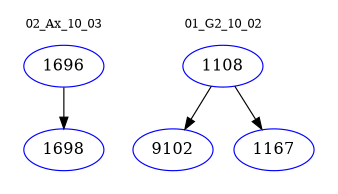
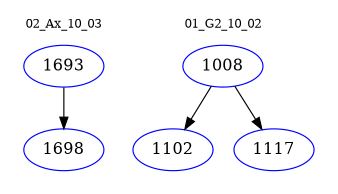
(64, 66) -> (64, 66)
(223, 66) -> (223, 66)
(173, 150) -> (173, 150)
(274, 150) -> (274, 150)
